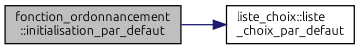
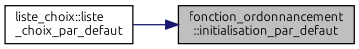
(197, 25) -> (149, 25)
